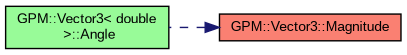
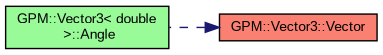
(310, 27) -> (298, 27)
